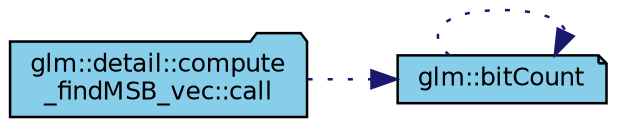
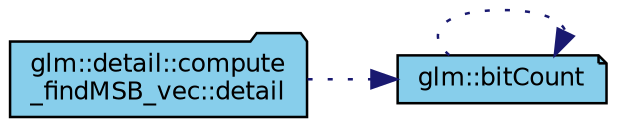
(159, 79) -> (159, 79)
